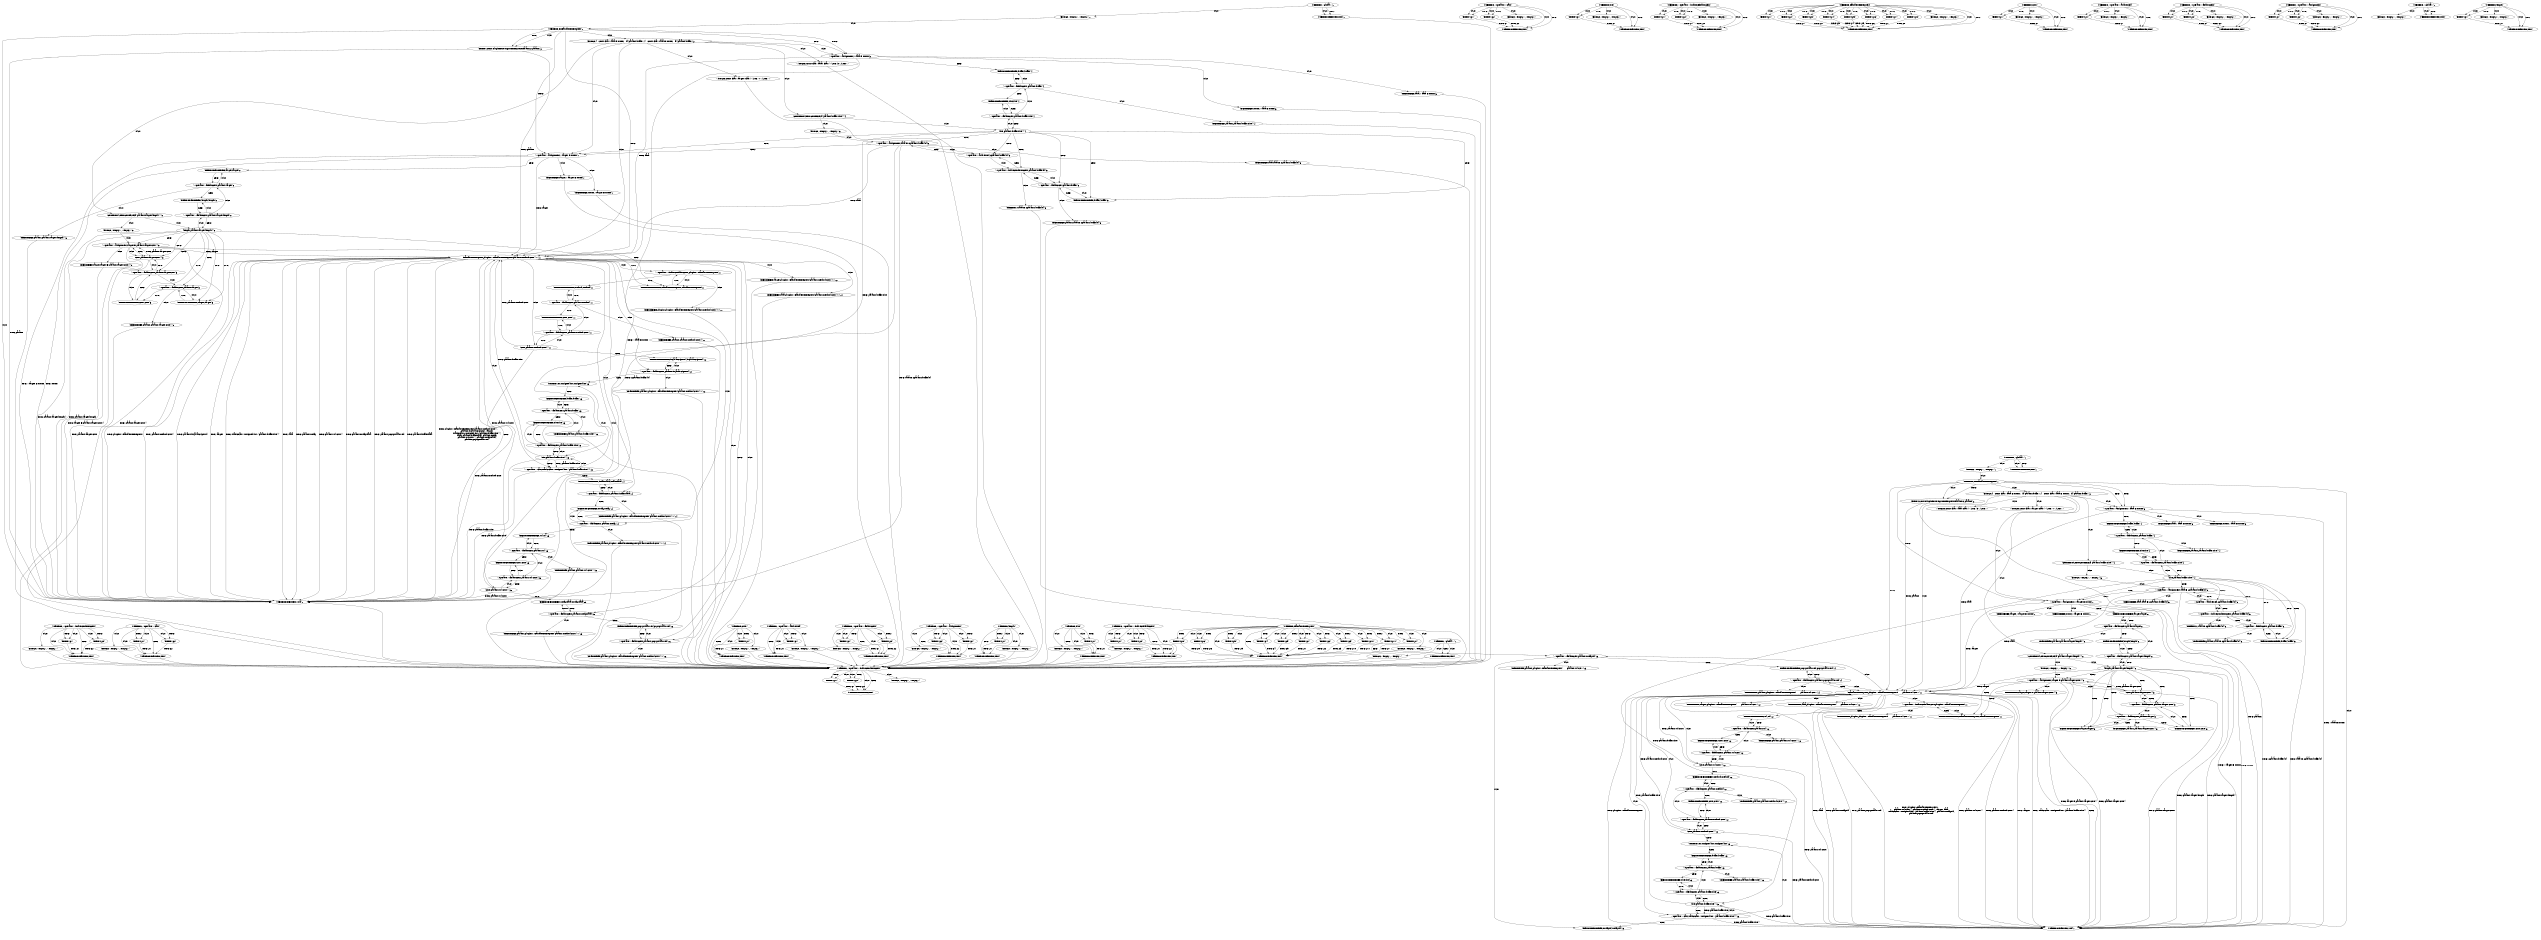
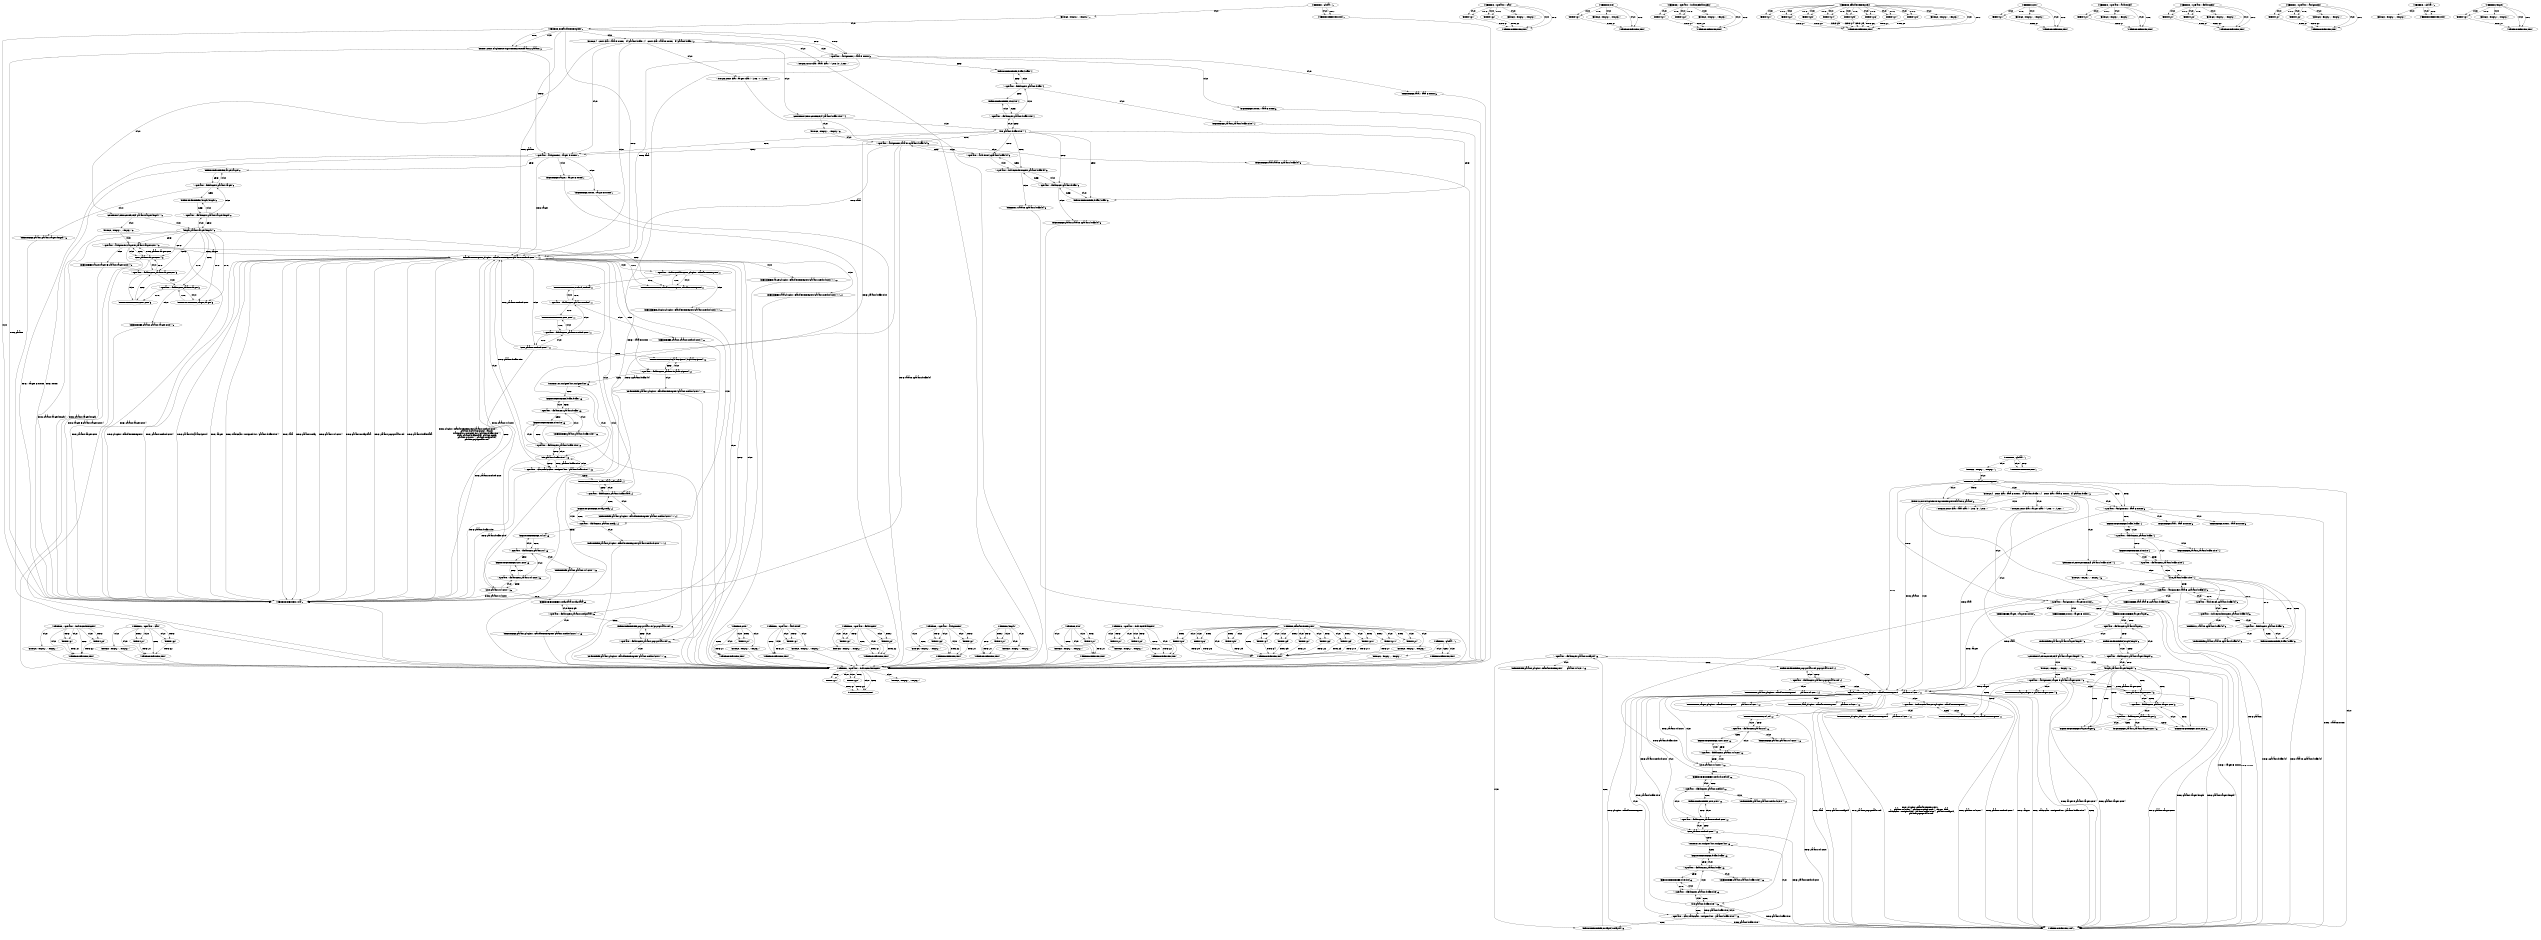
(598, 500) -> (606, 503)
(566, 608) -> (566, 608)
(572, 608) -> (572, 608)
(1451, 653) -> (1603, 790)
